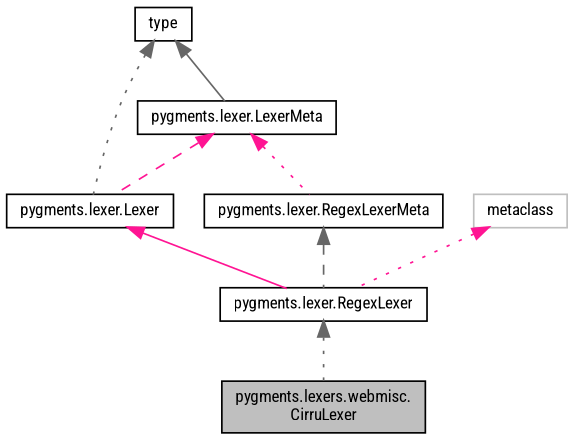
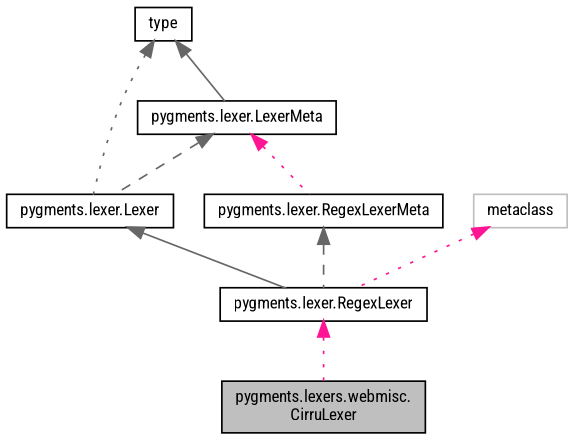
(156, 169) -> (156, 169)
(215, 261) -> (215, 261)
(324, 360) -> (324, 360)
